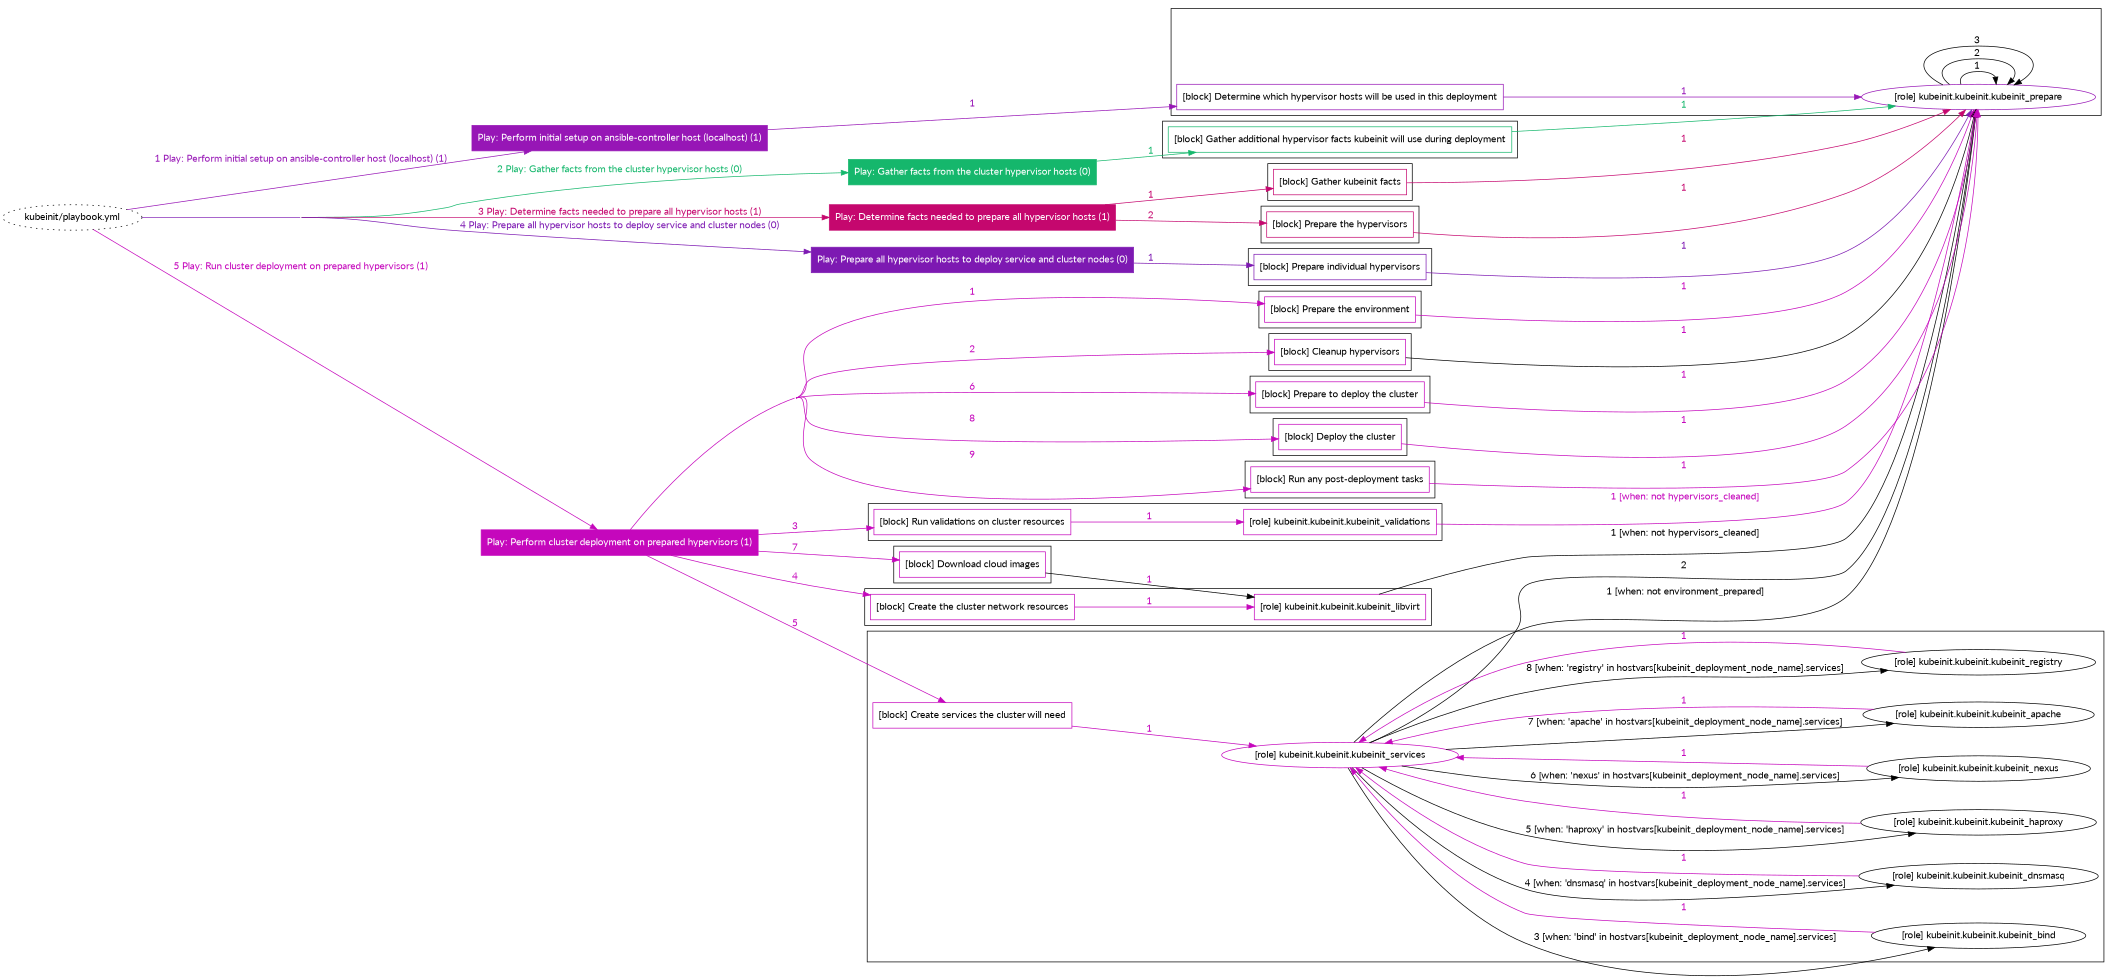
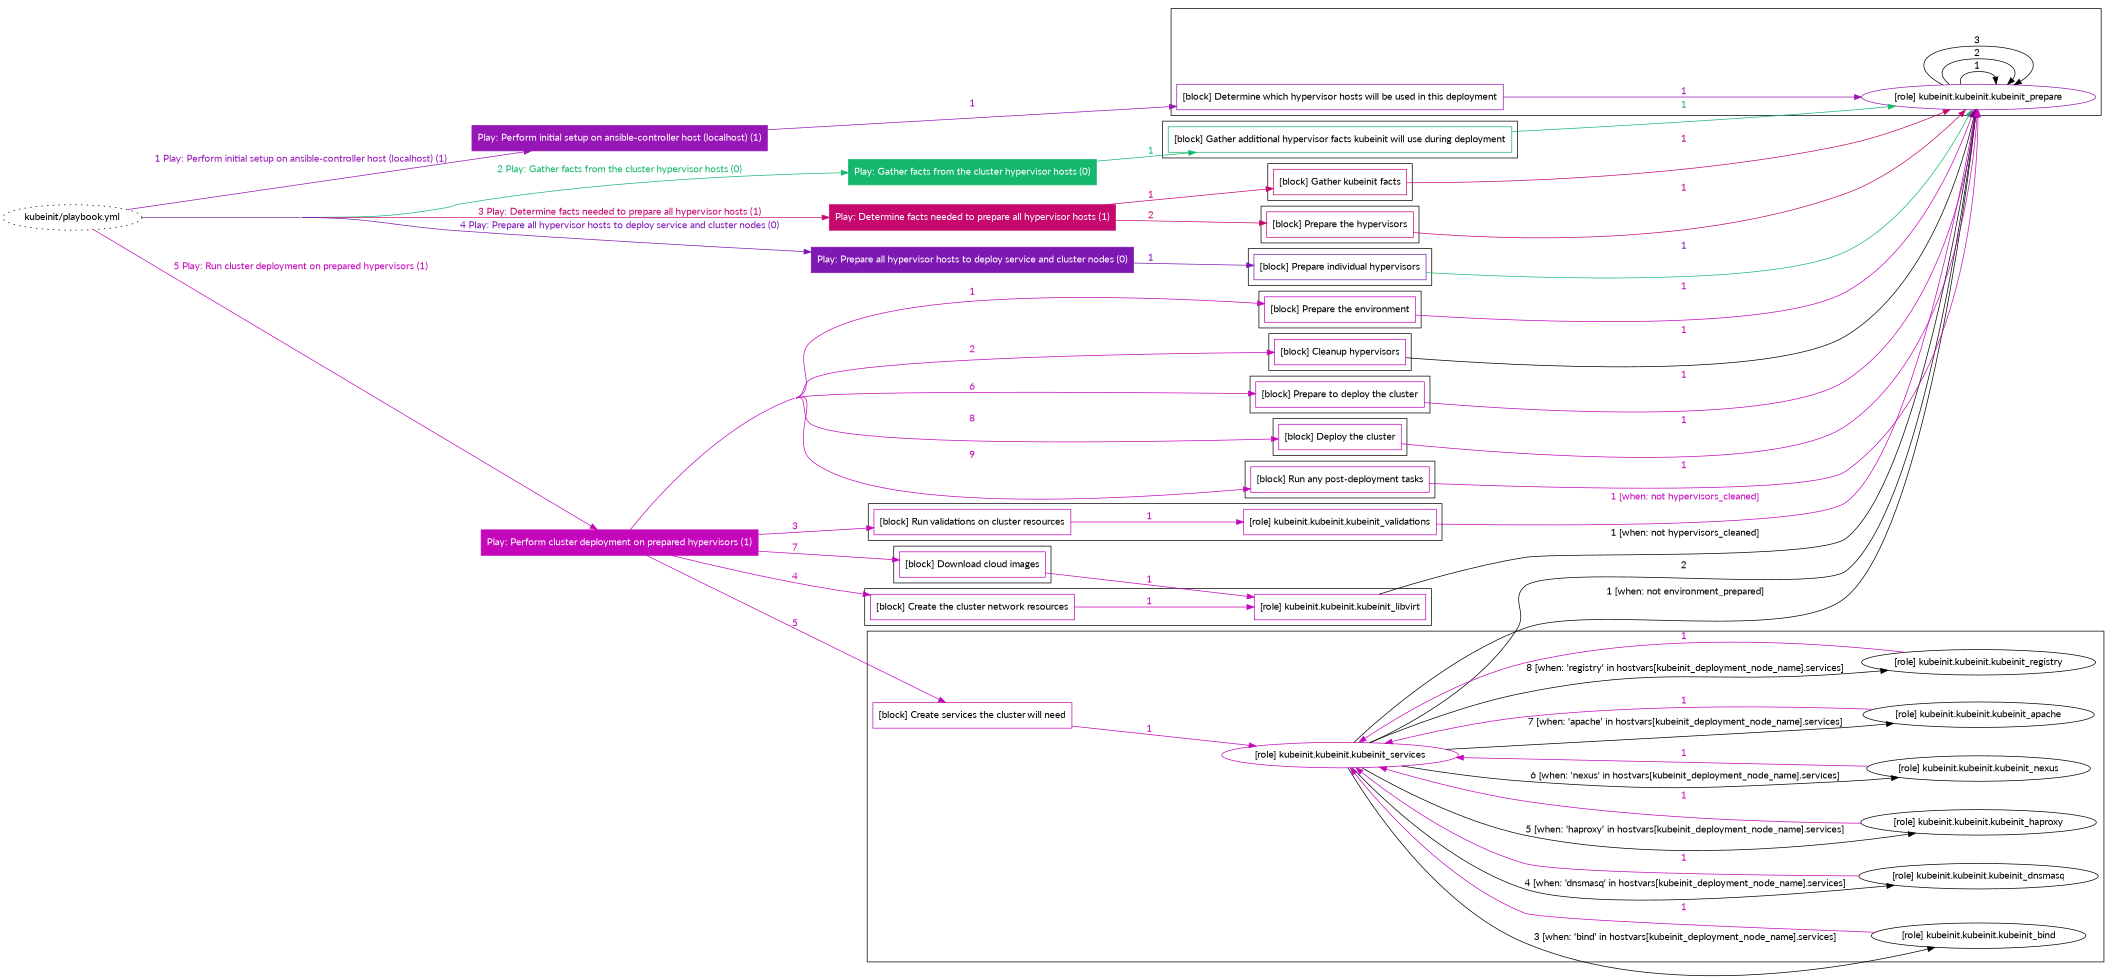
(1730, 274) -> (1730, 274)
(1141, 584) -> (1141, 584)
